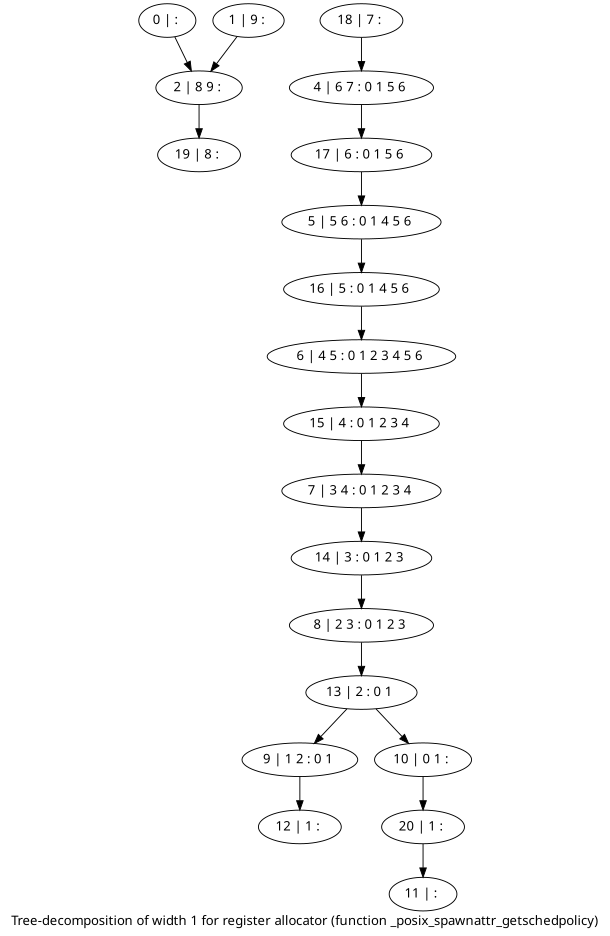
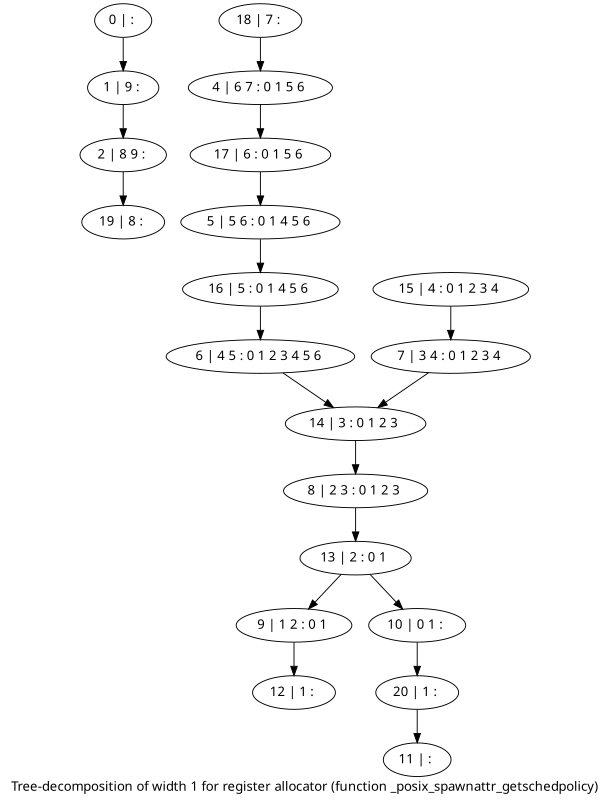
(181, 50) -> (123, 50)
(361, 386) -> (304, 388)
